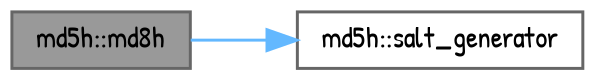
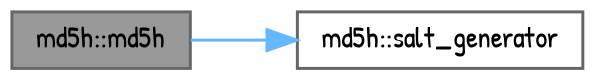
(101, 40) -> (101, 40)
